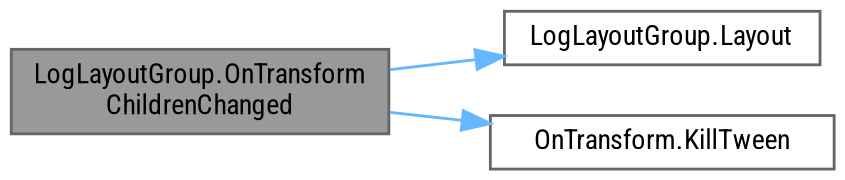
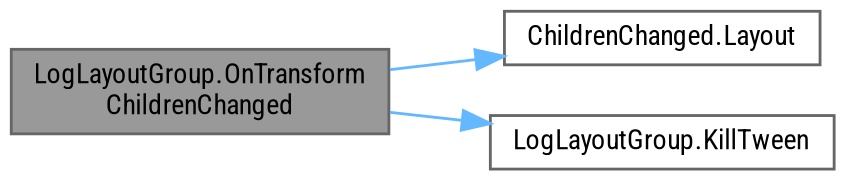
(662, 38) -> (662, 38)
(662, 142) -> (662, 142)
